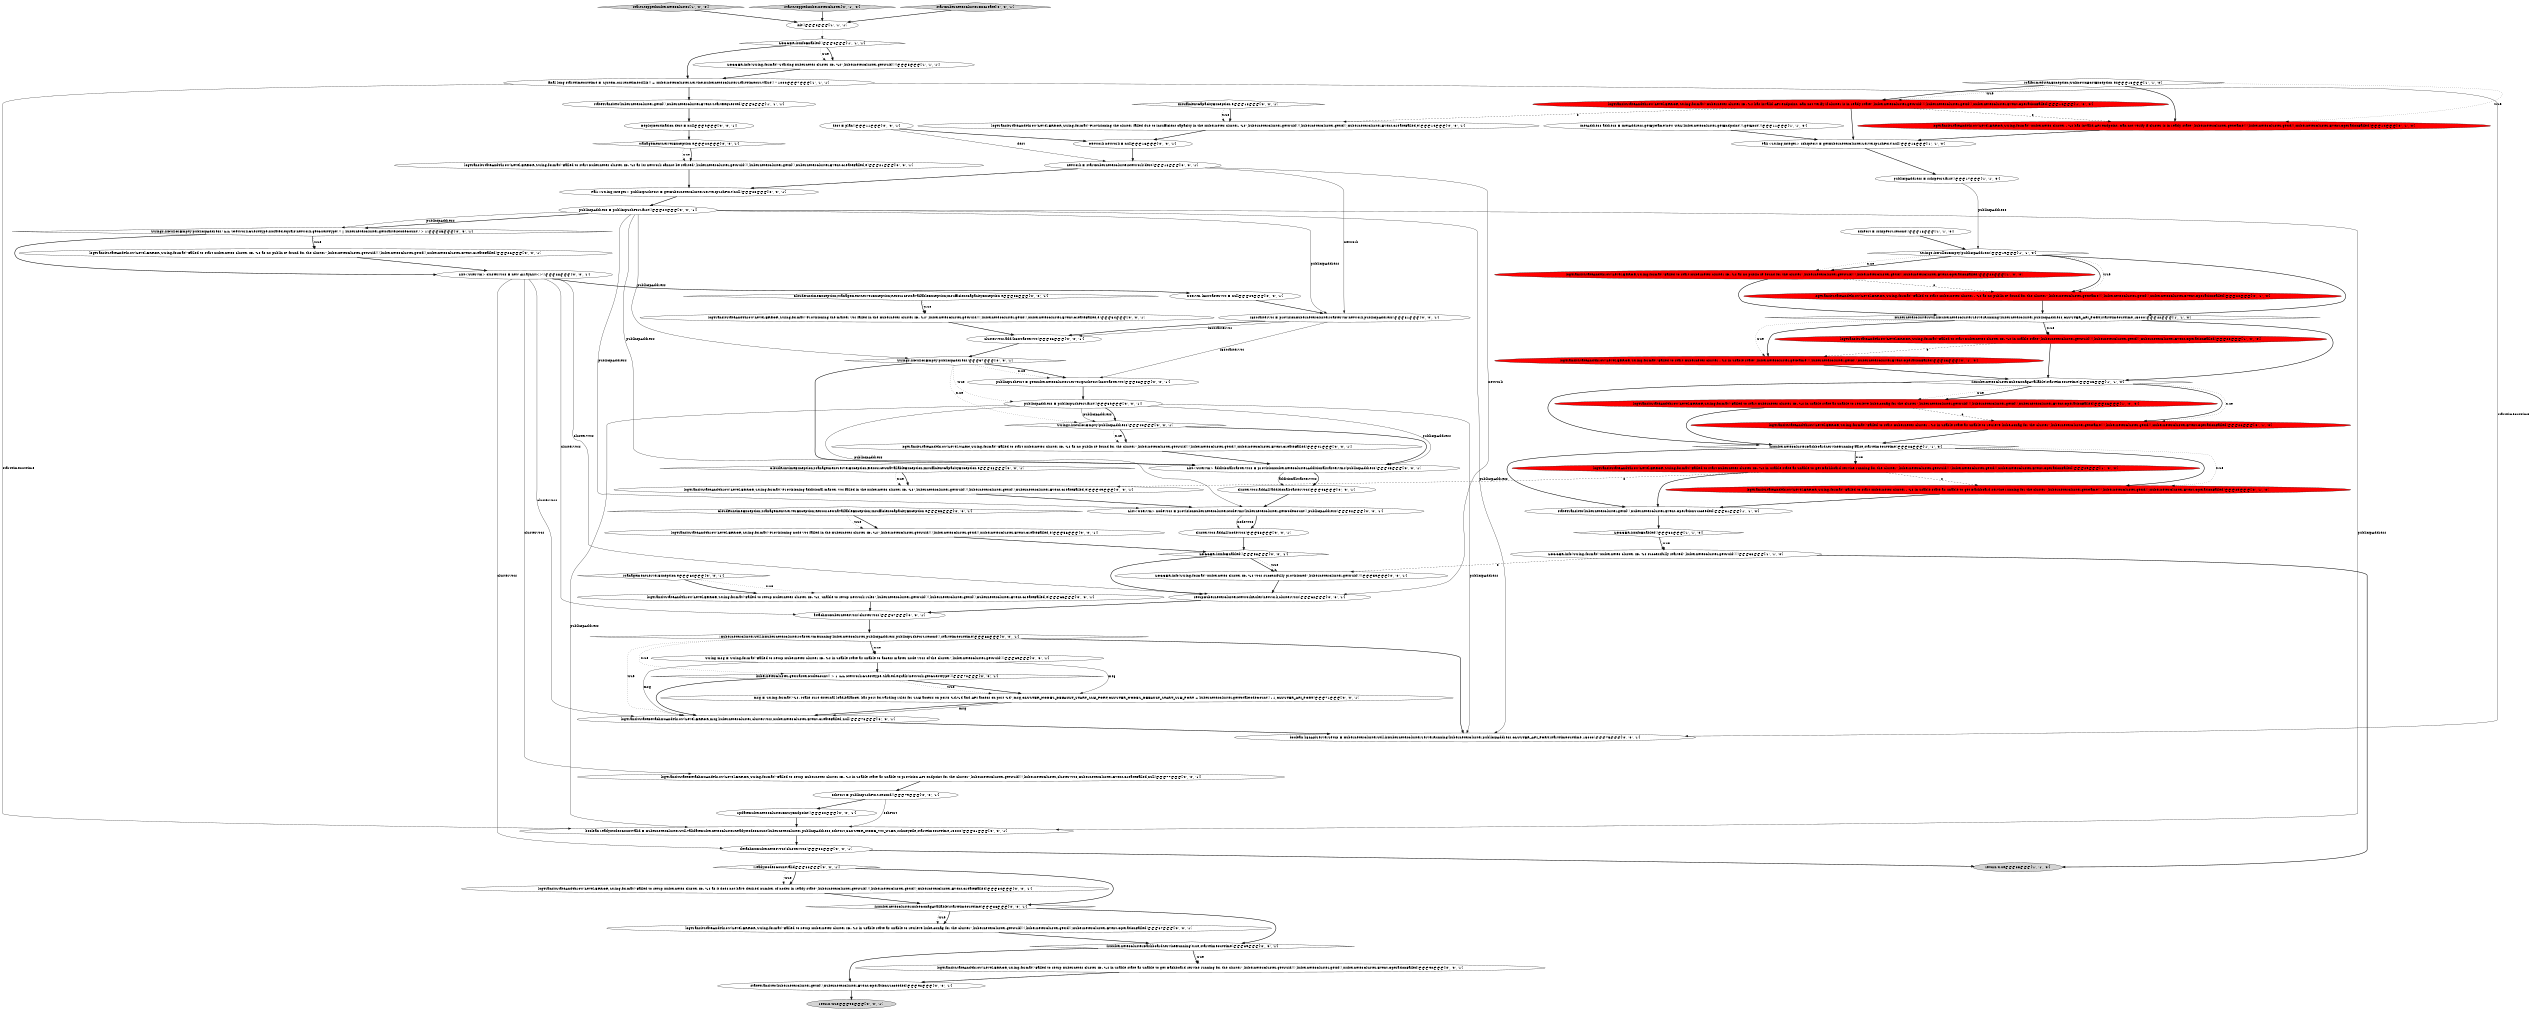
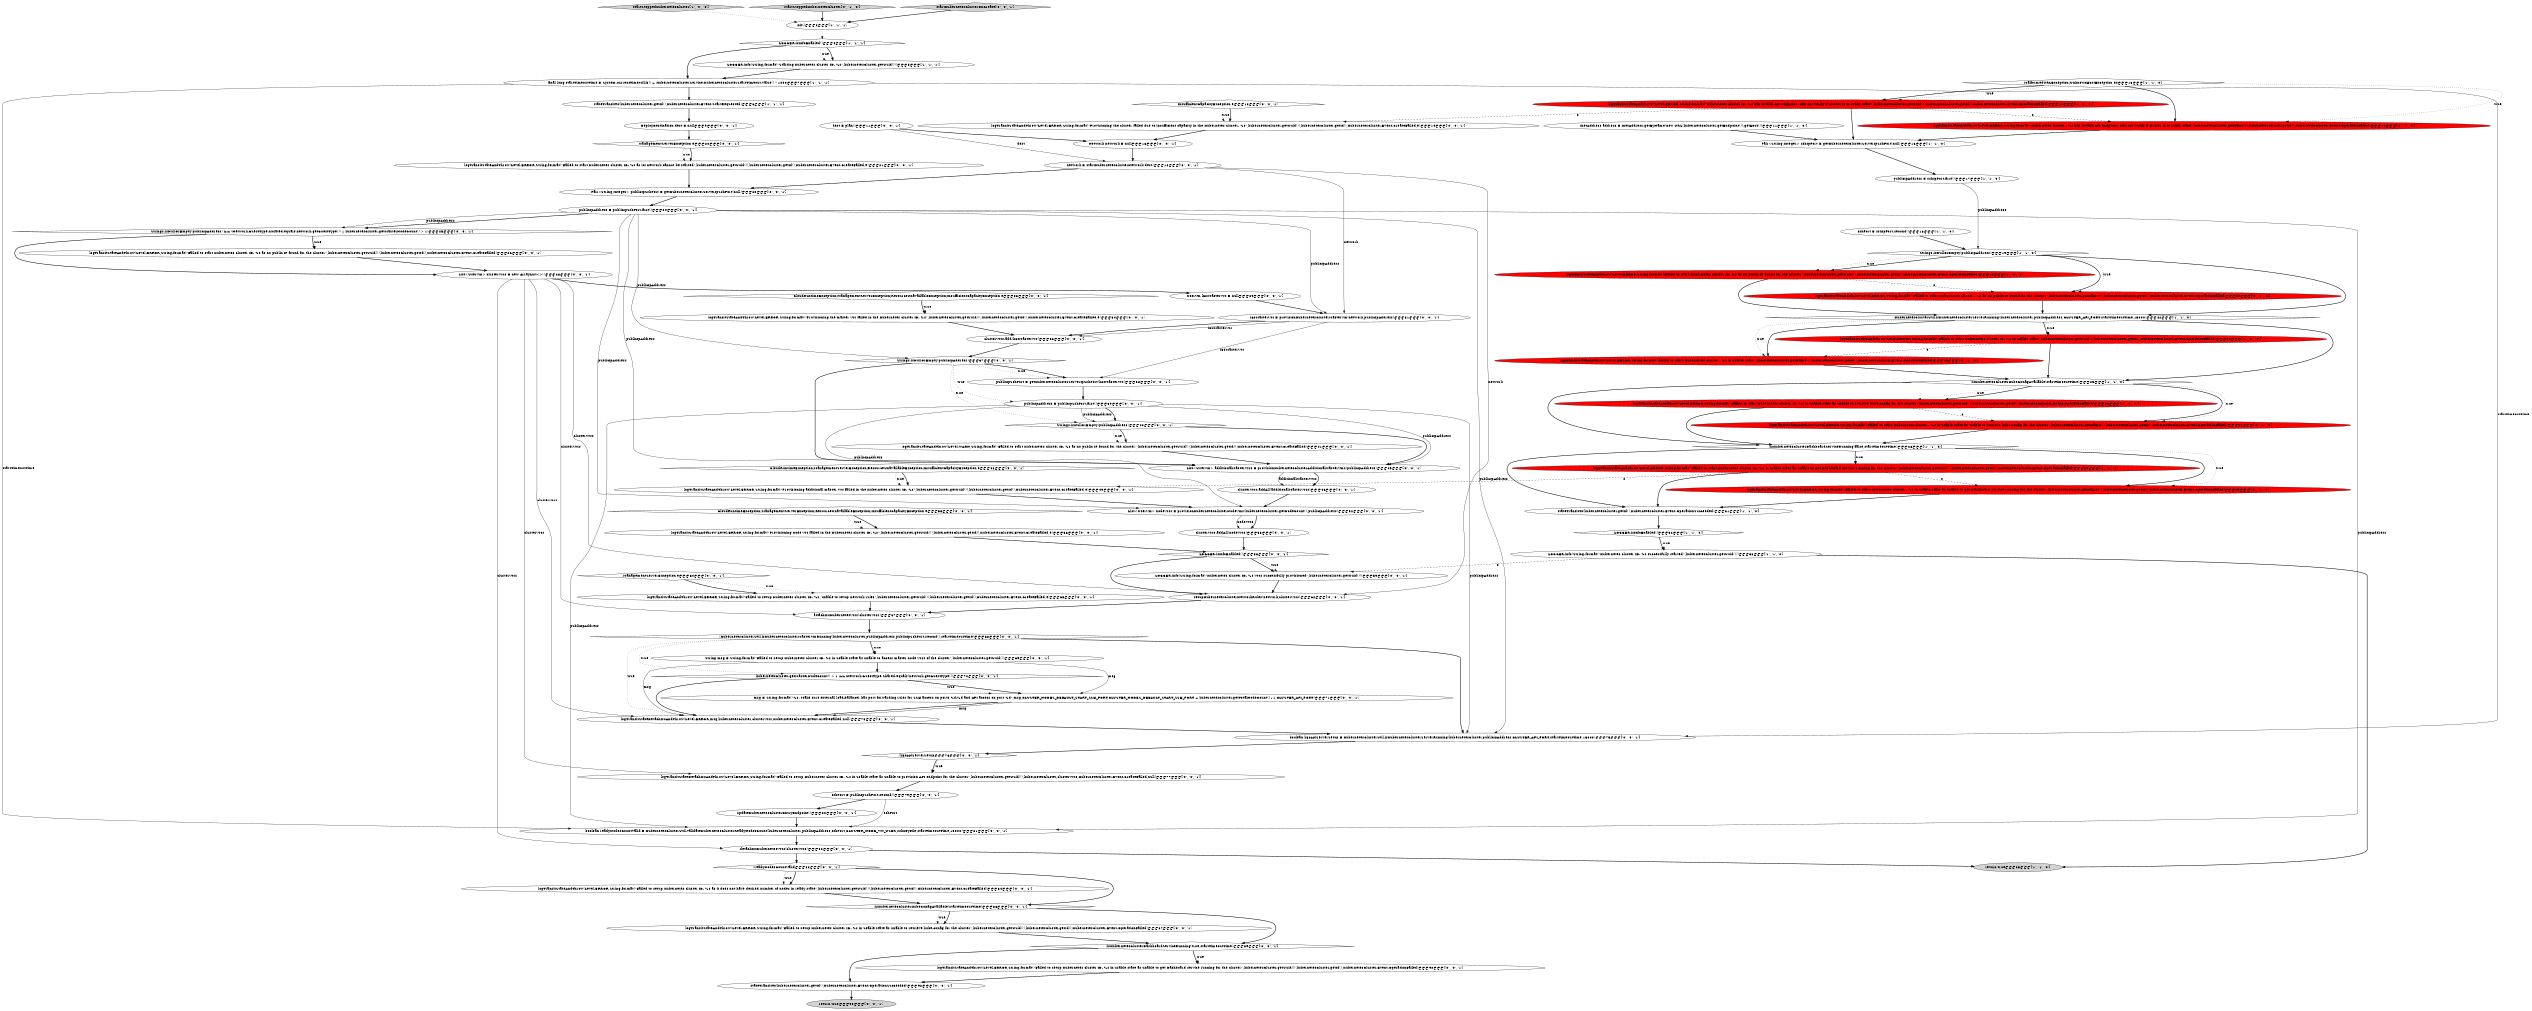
(745, 16) -> (745, 16)
none -> (939, 756)
none -> (797, 857)
